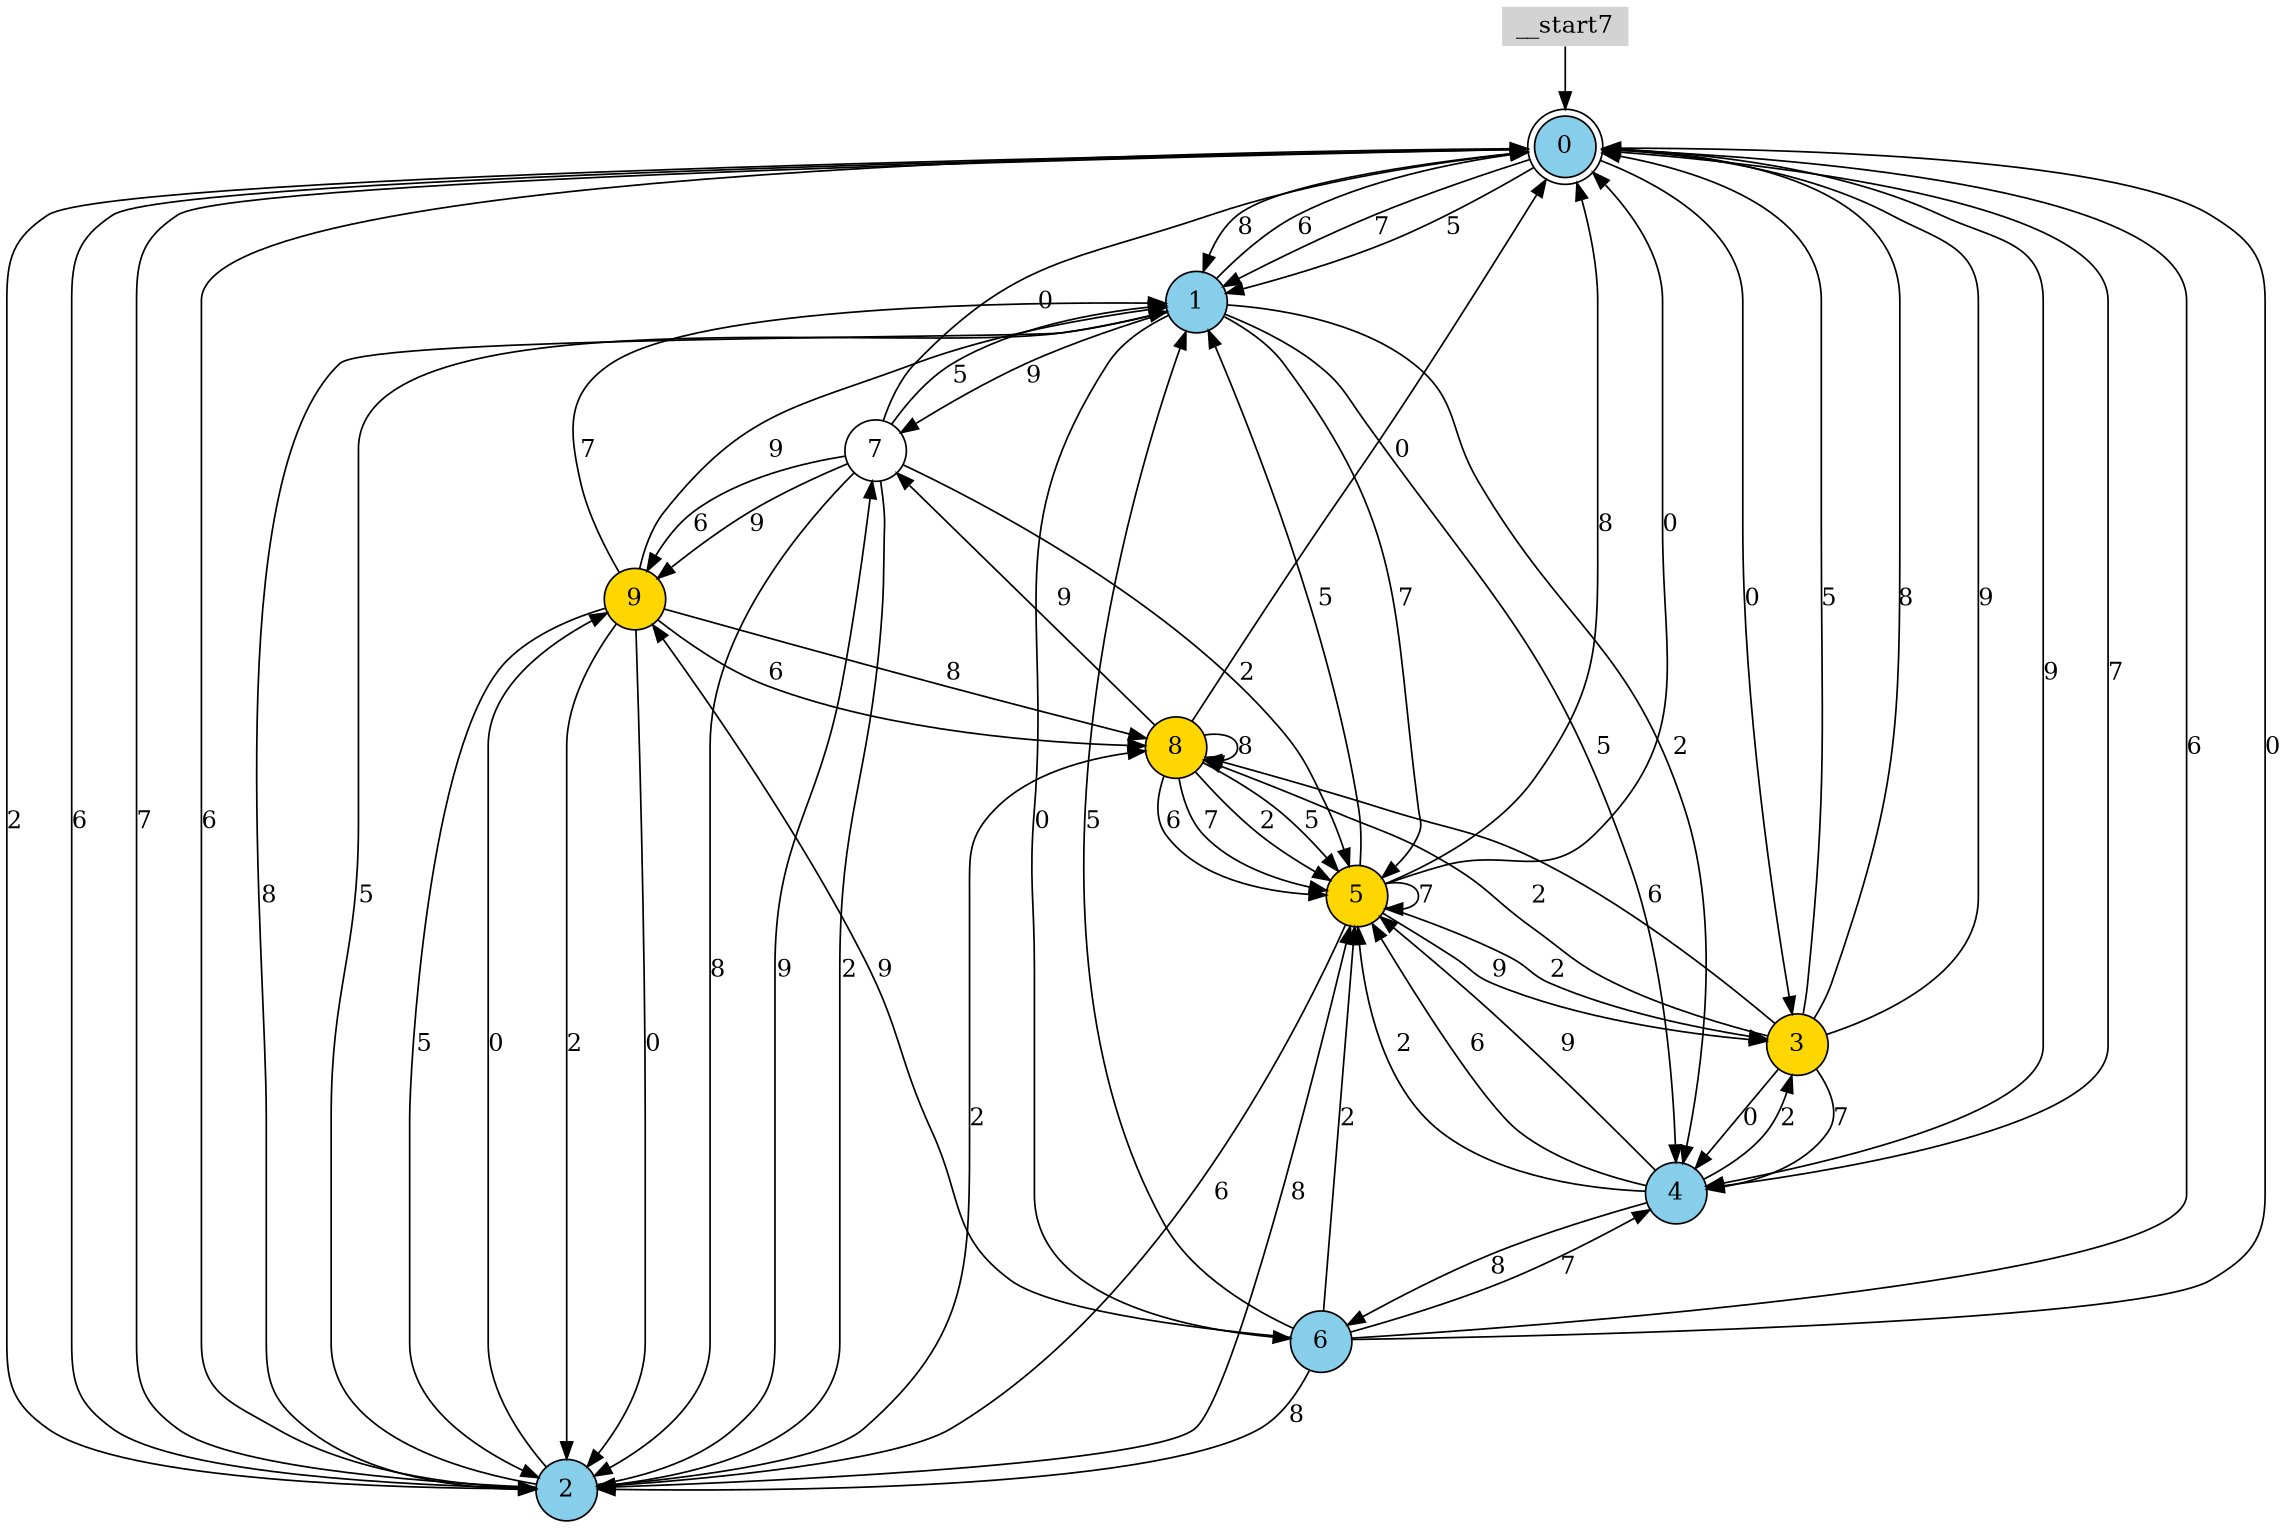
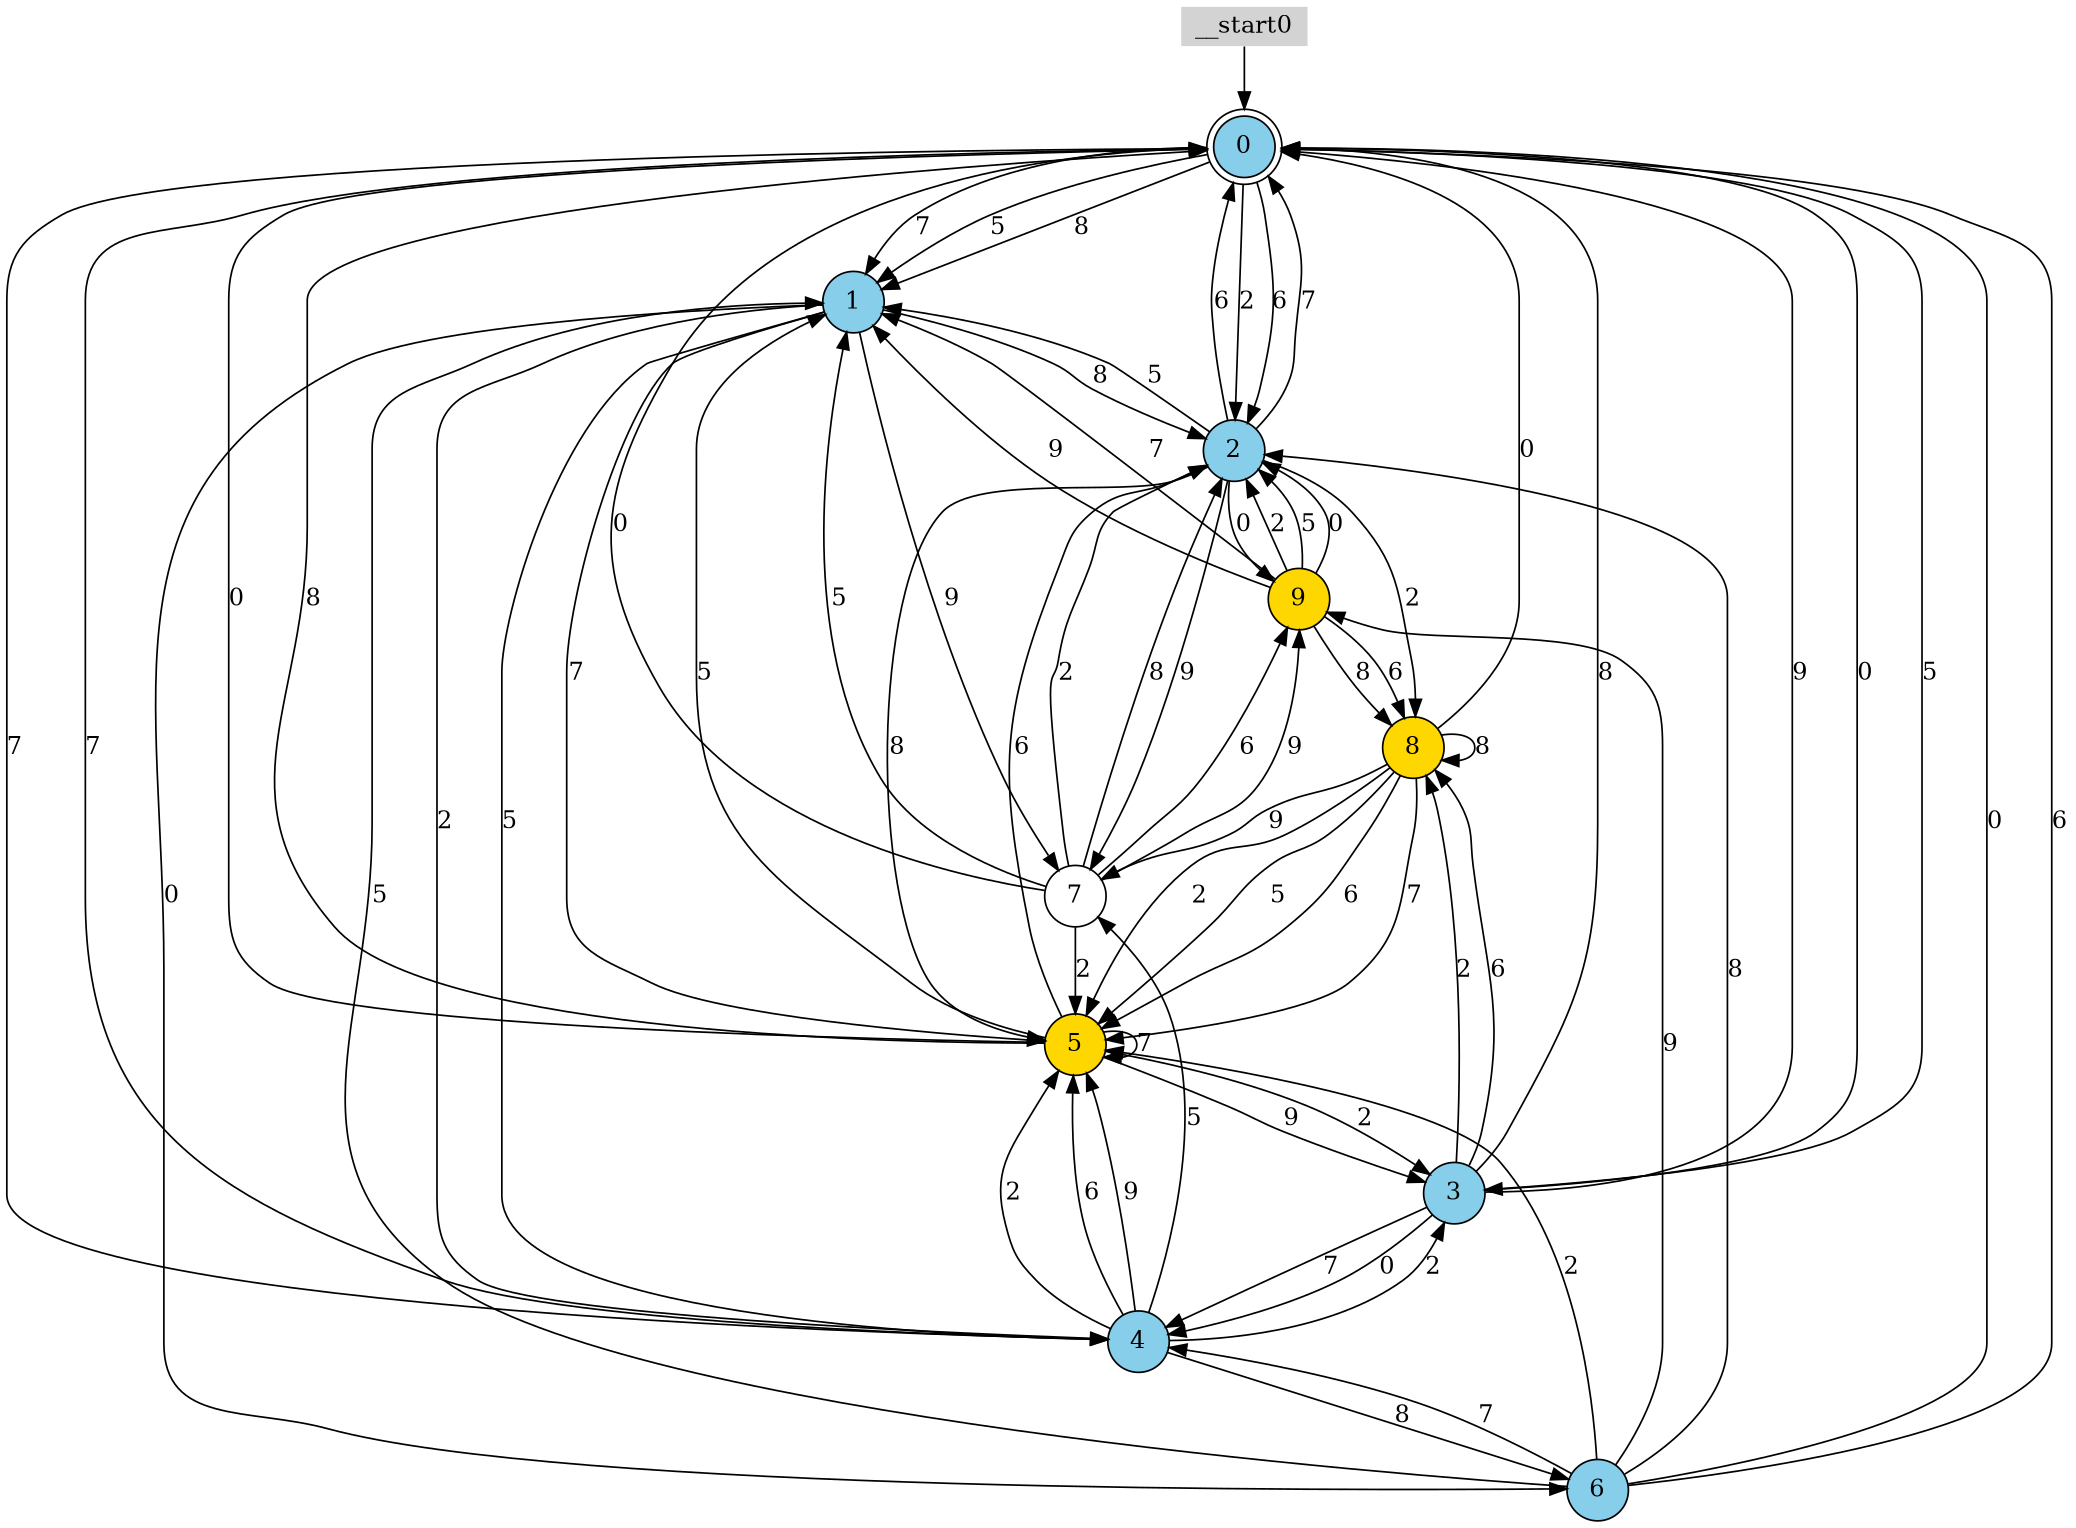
(1565, 26) -> (1244, 26)
(1353, 192) -> none
(2052, 673) -> (15, 748)
(1797, 1045) -> (1454, 1193)
none -> (1184, 1113)
